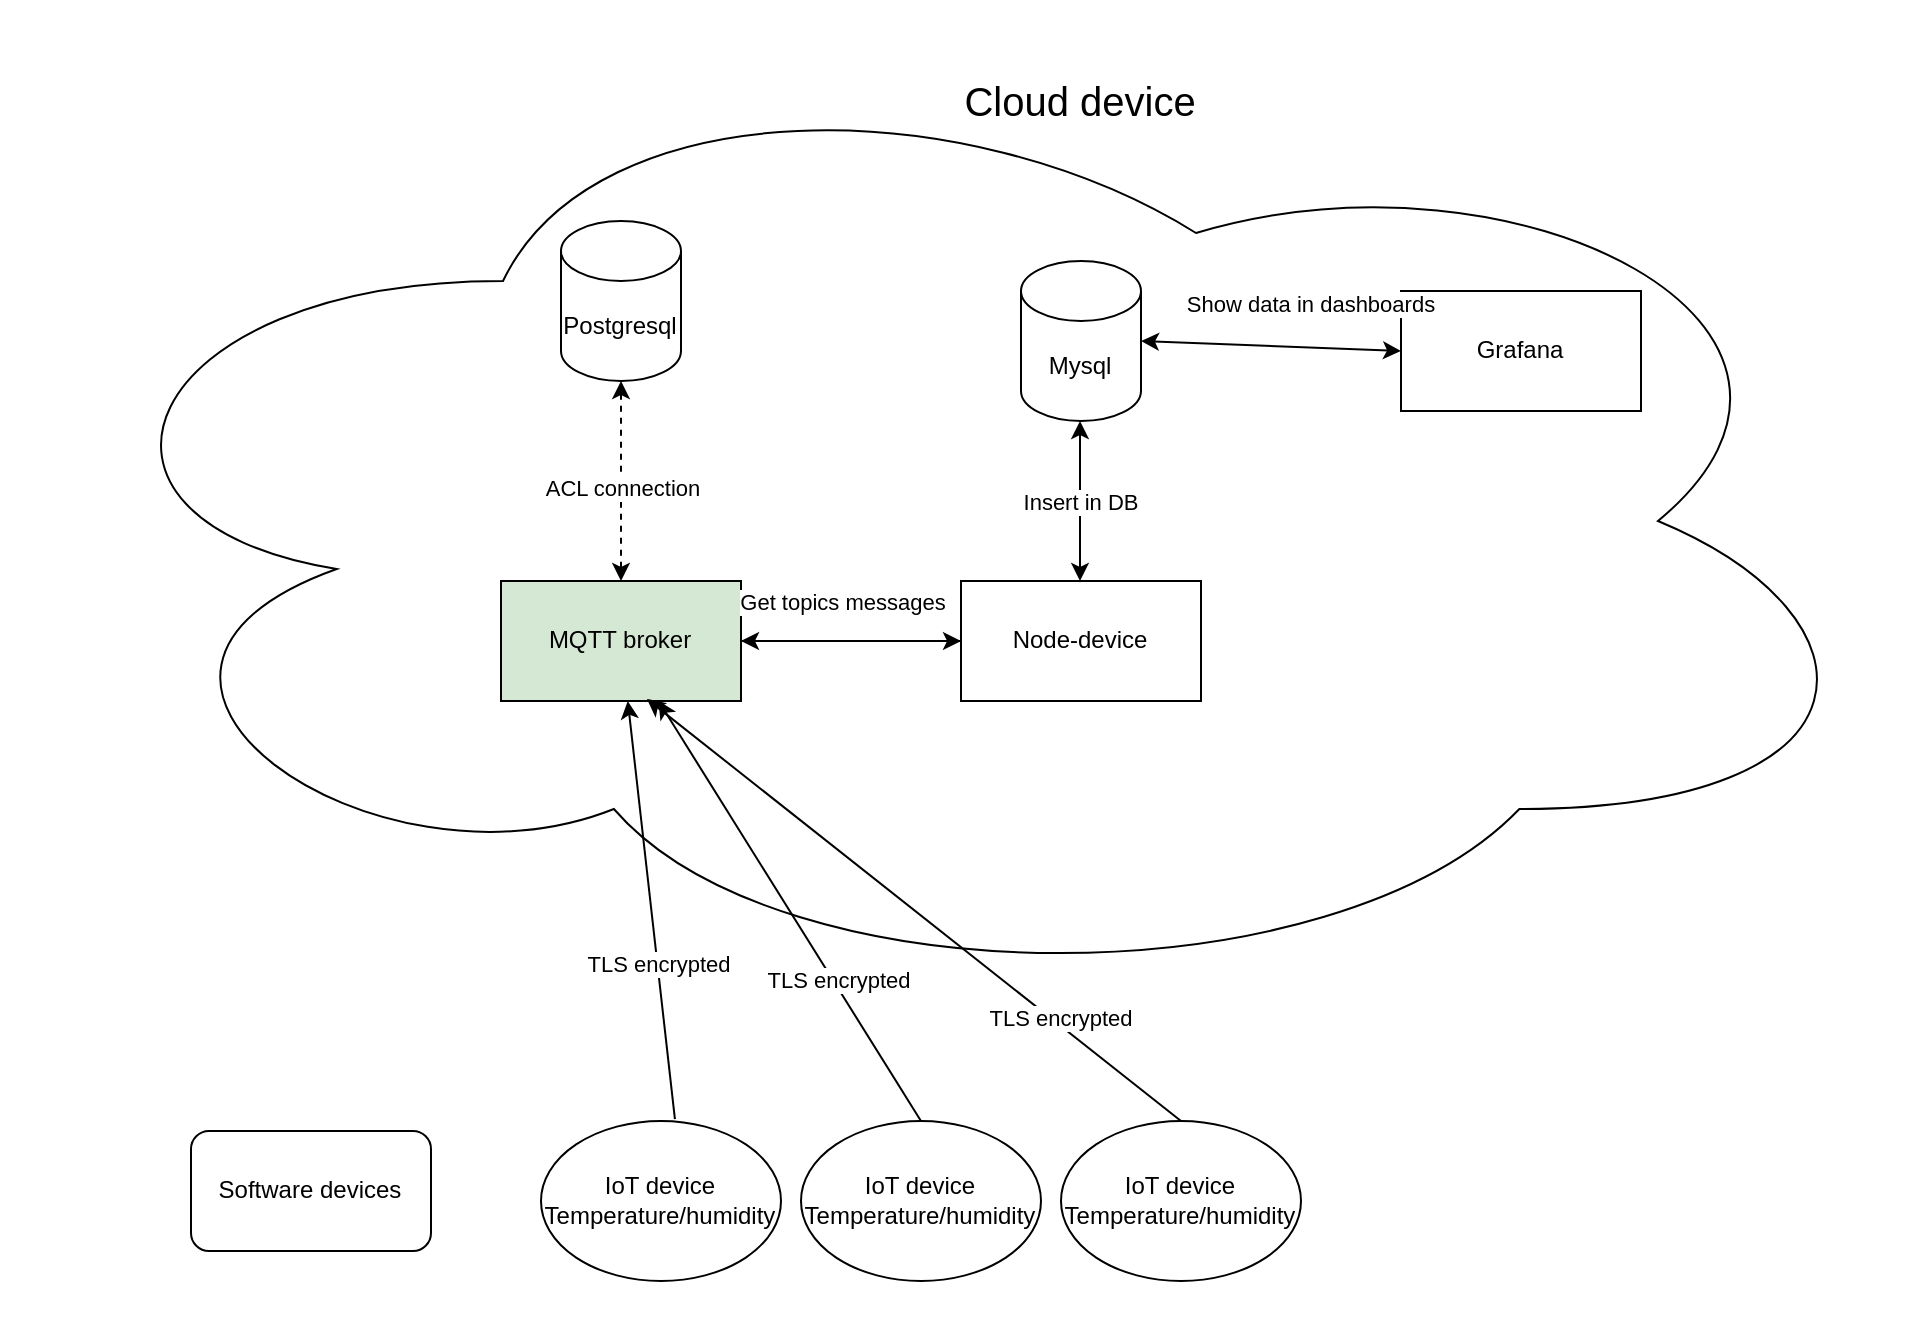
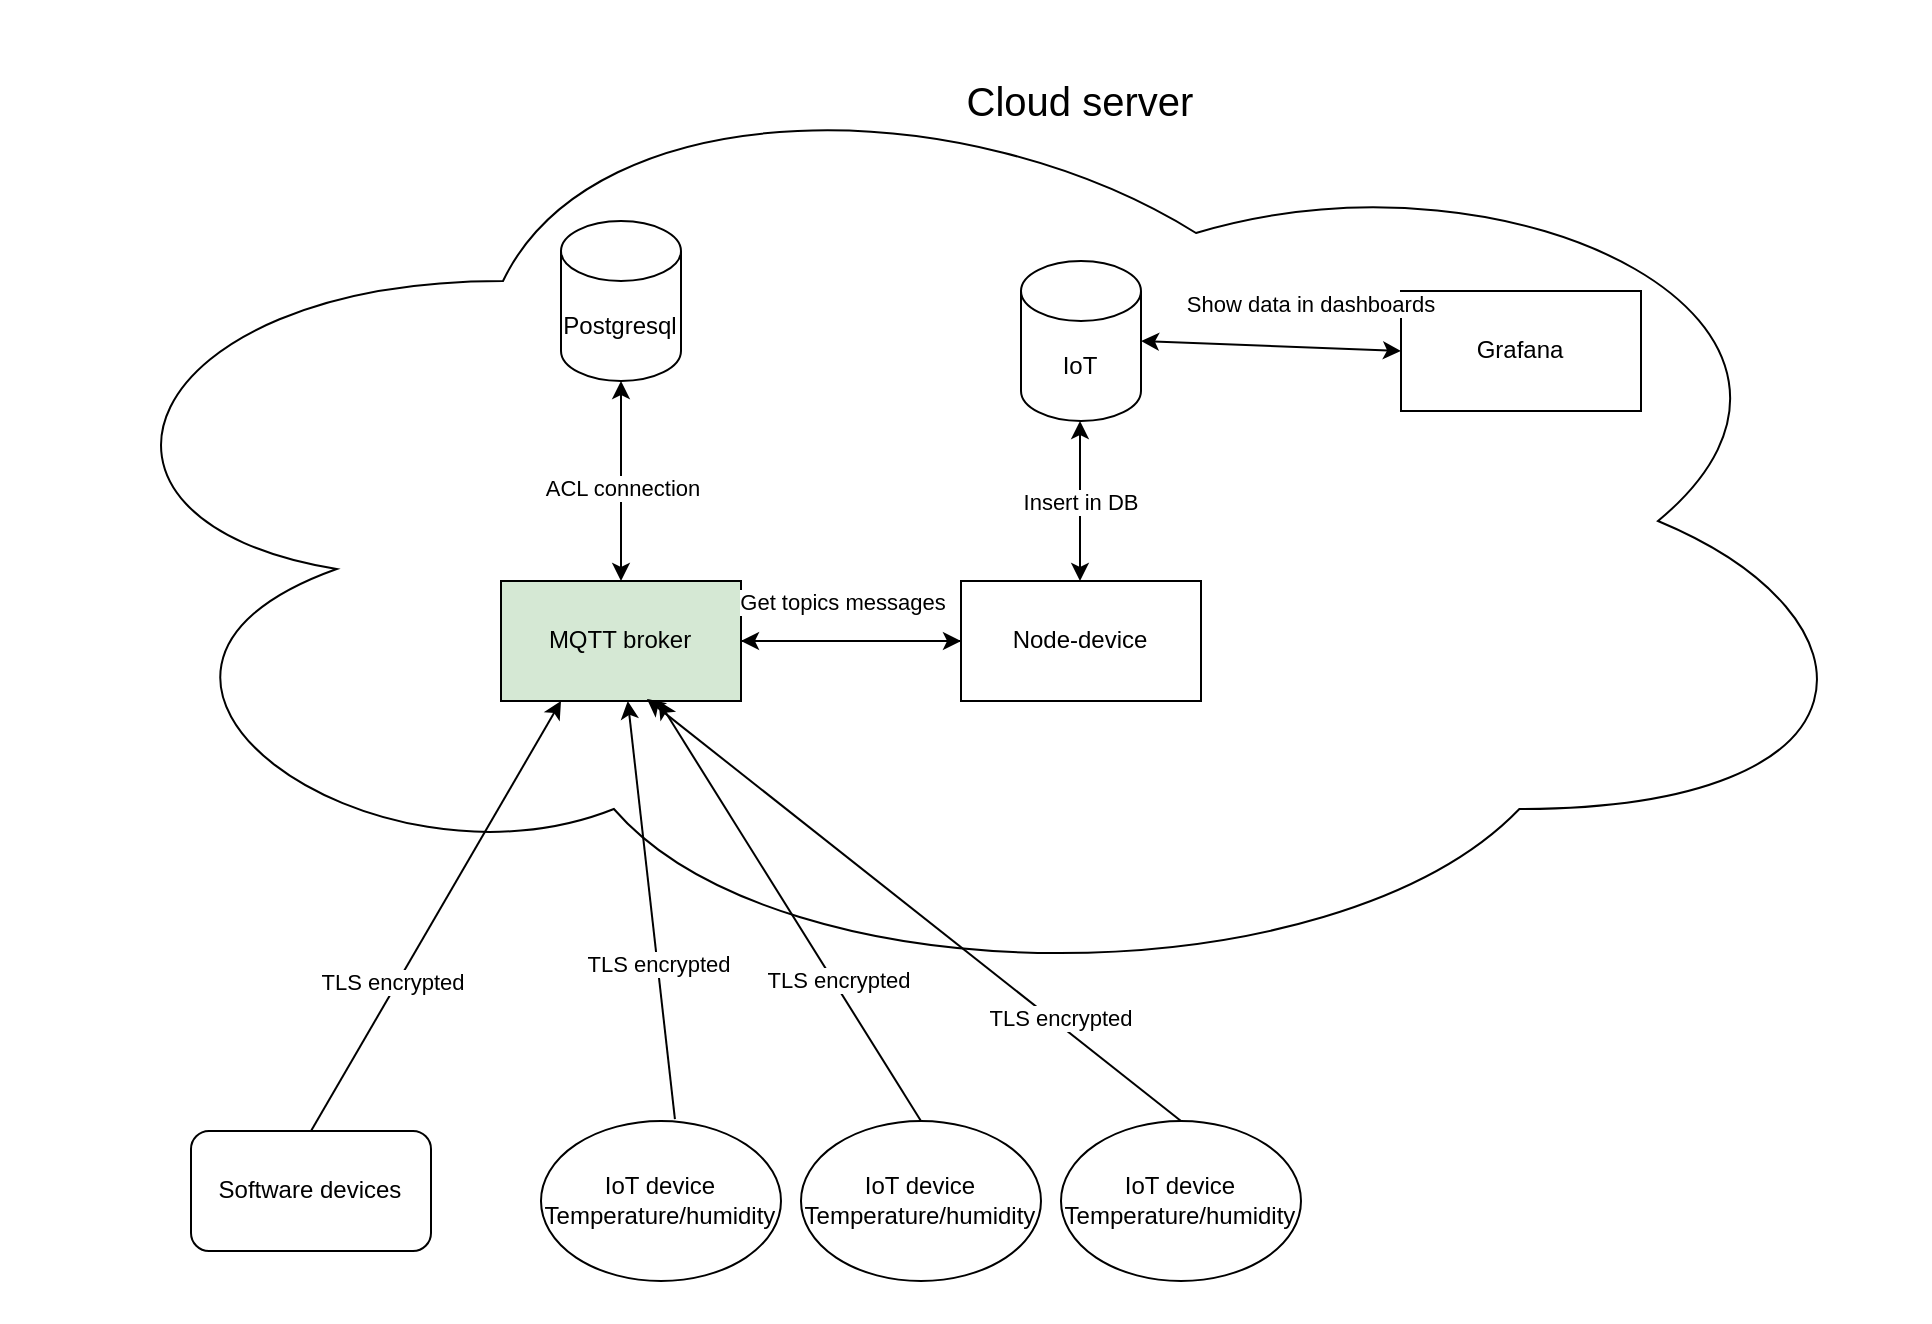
(1081, 101) -> (1081, 101)
(1081, 367) -> (1081, 367)
(621, 437) -> (621, 437)
none -> (433, 922)
